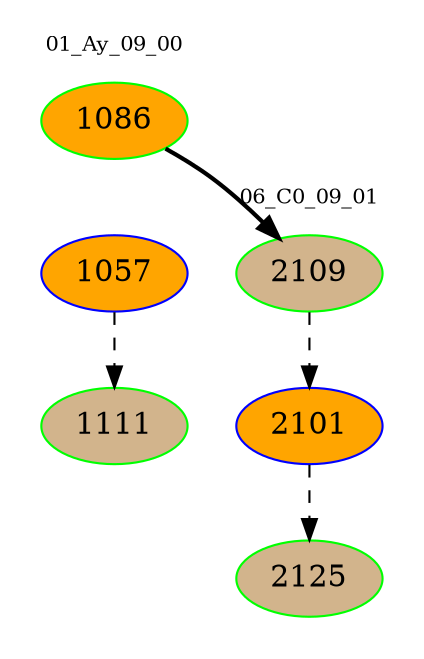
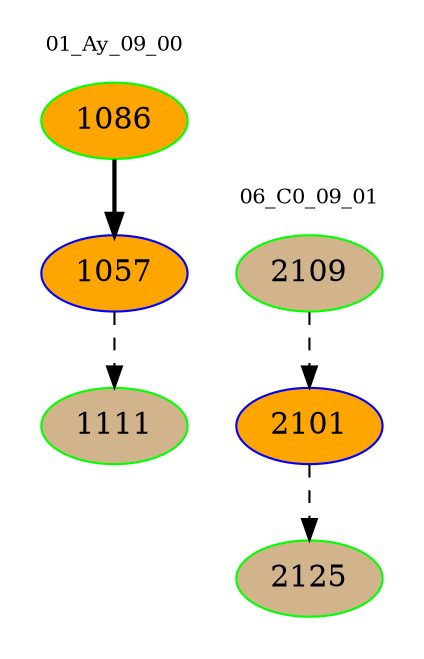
(234, 195) -> (114, 187)
